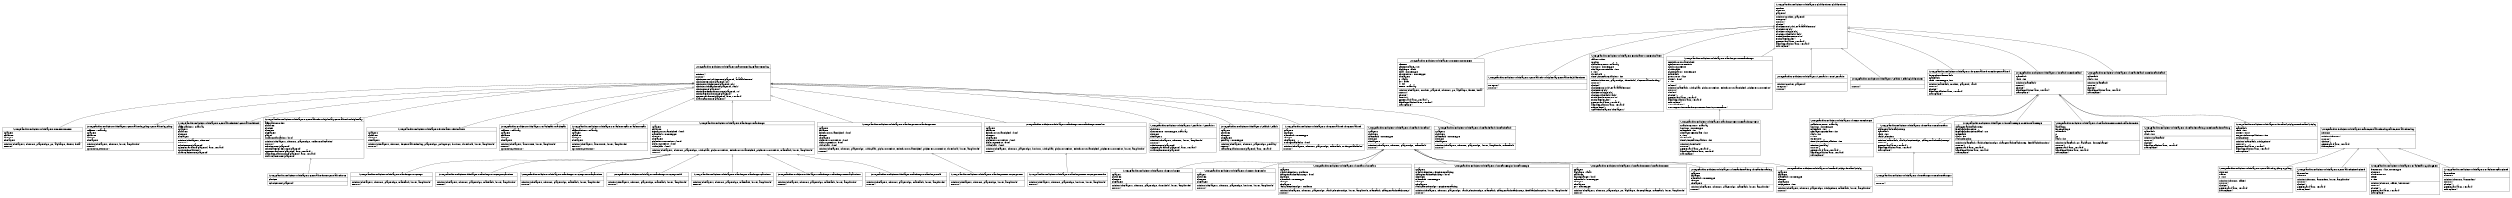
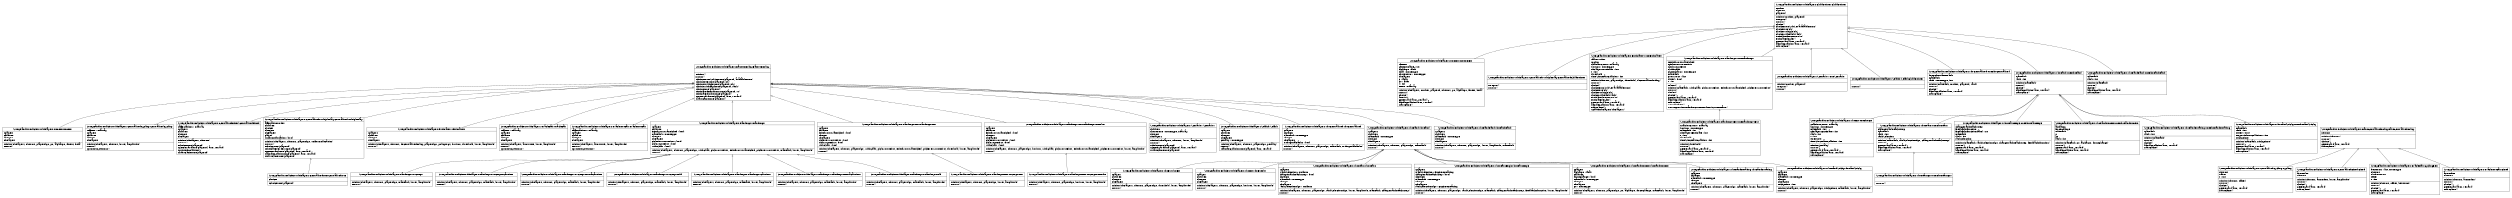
none -> (1141, 98)
